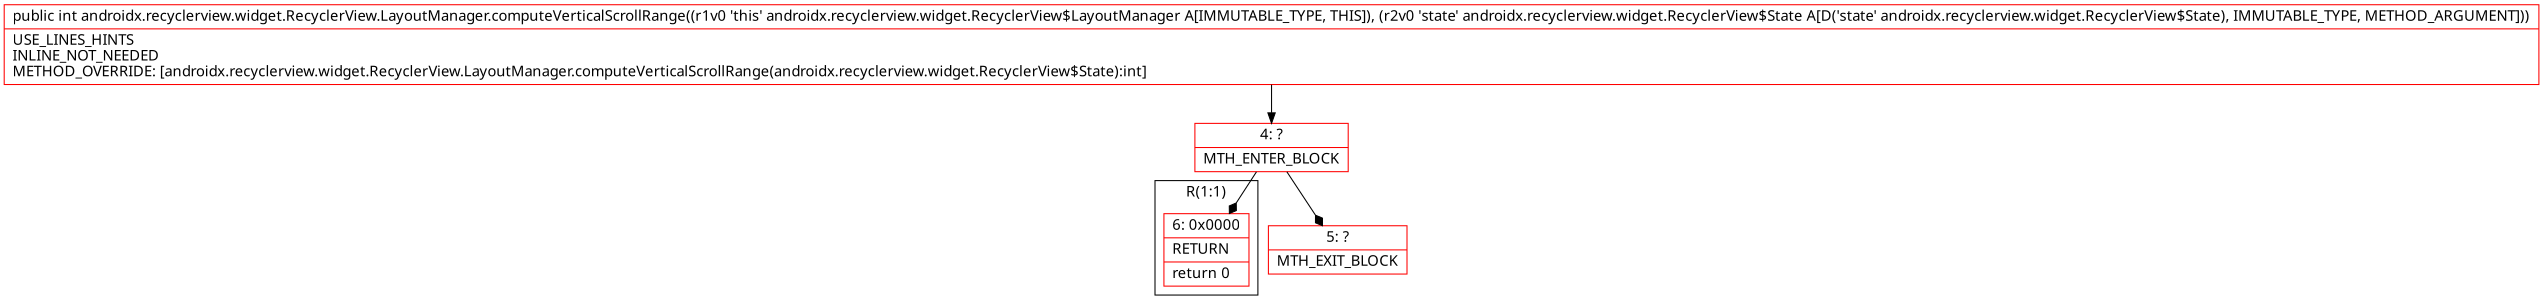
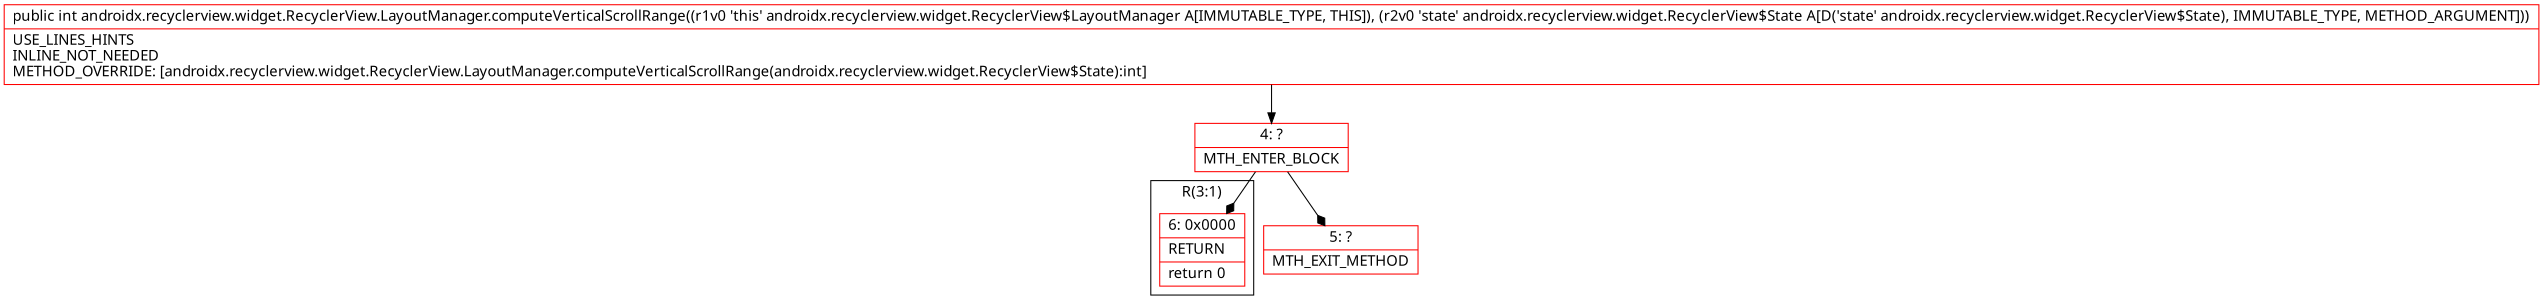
(1206, 193) -> (1202, 193)
(1338, 261) -> (1341, 261)
